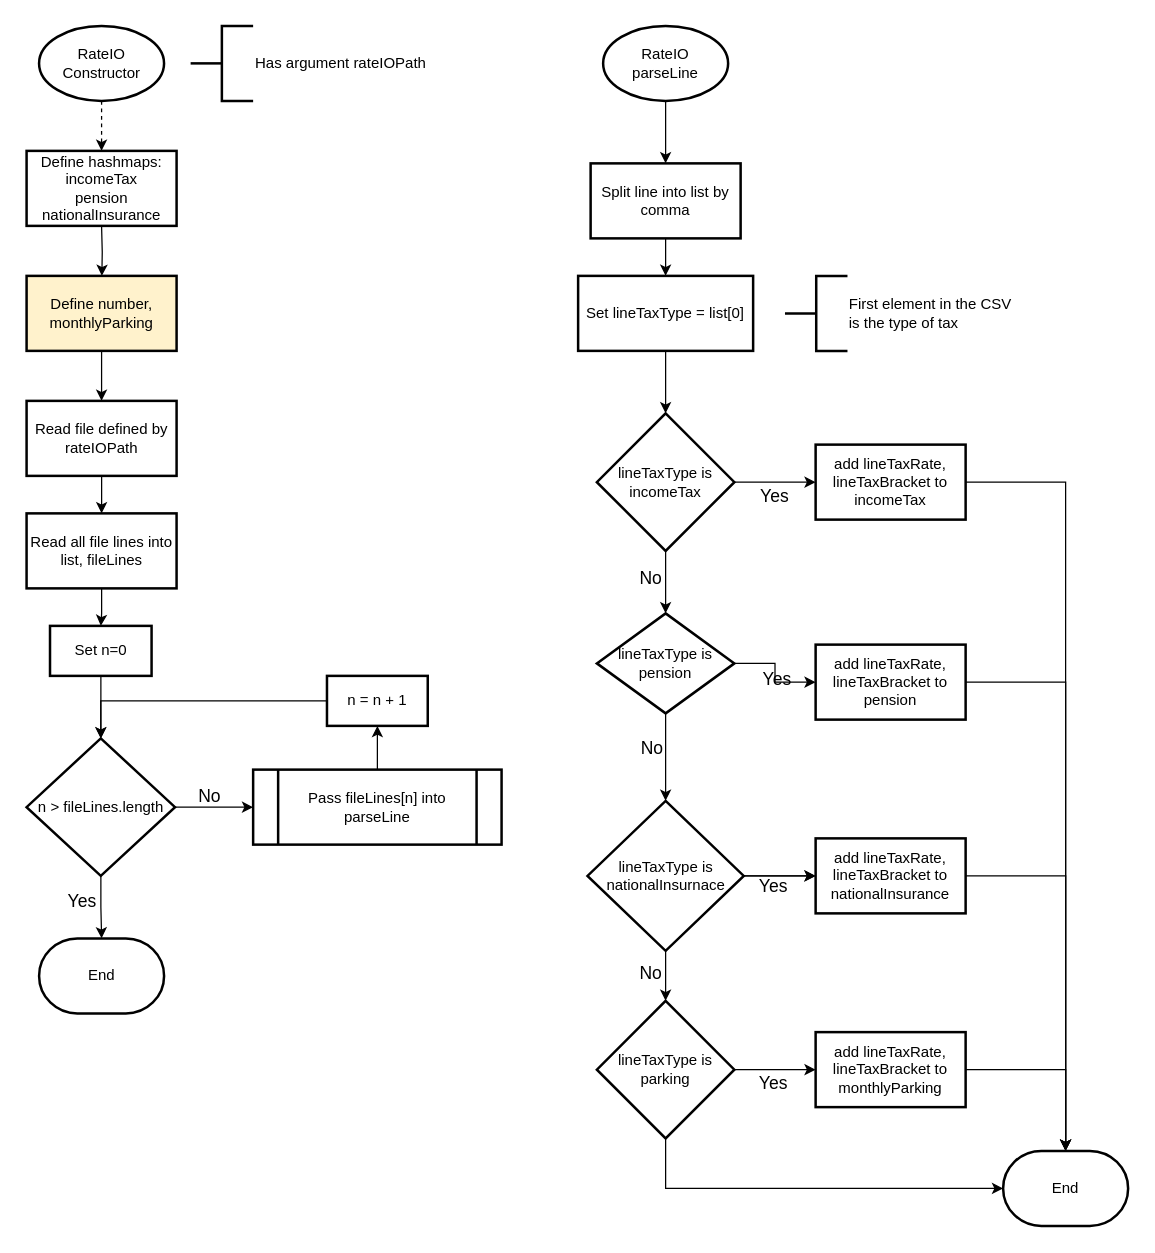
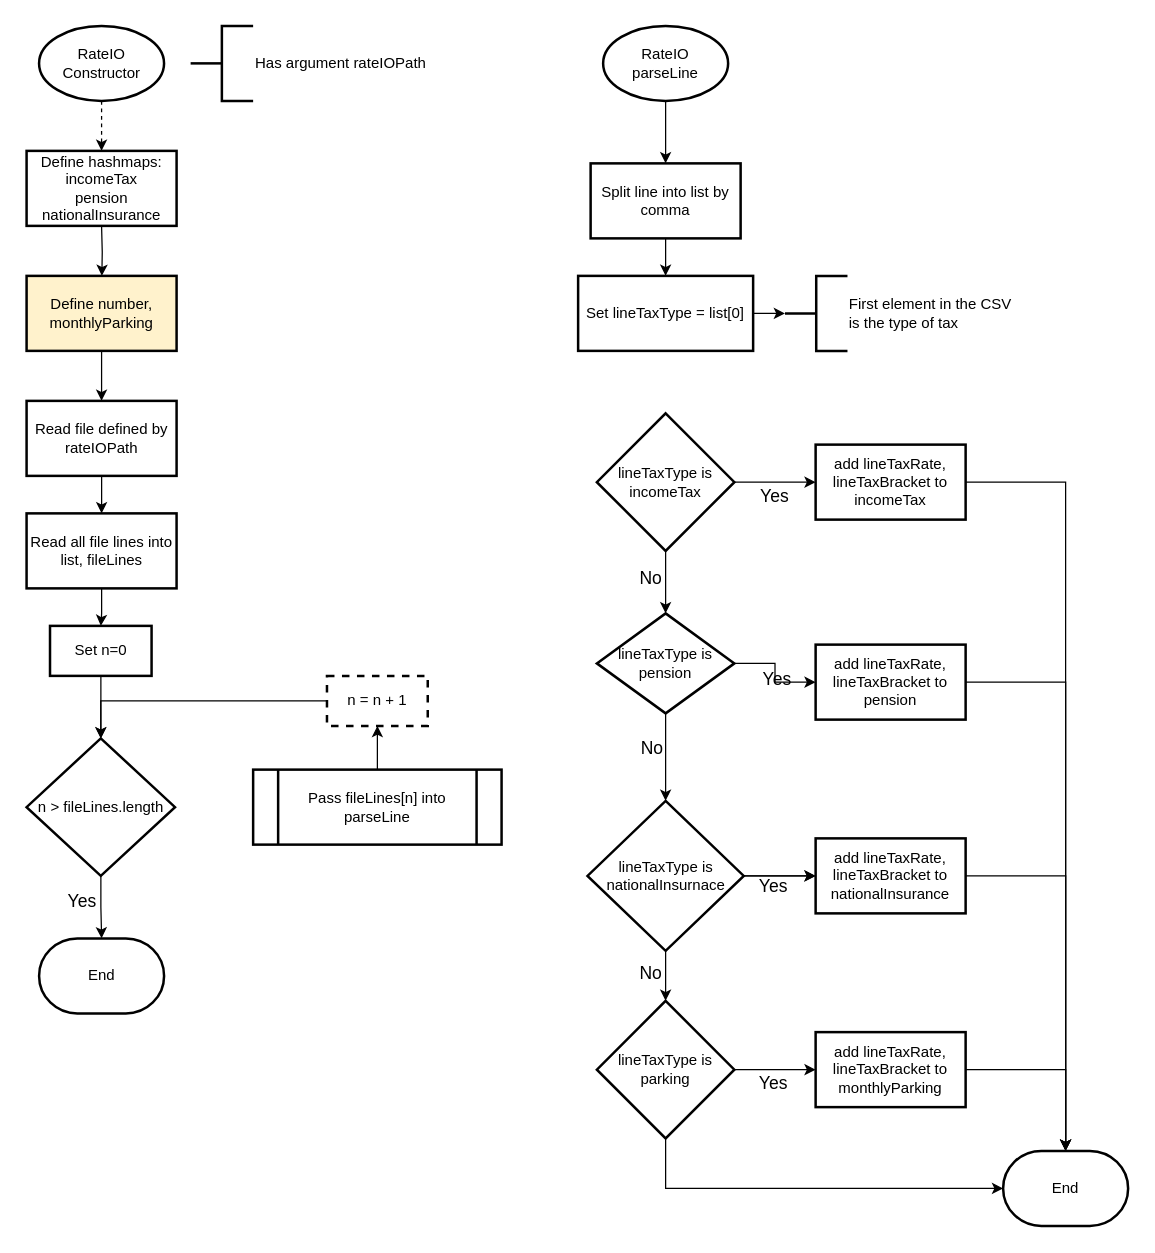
(666, 378) -> (773, 313)
(377, 701) -> (377, 701)
(210, 807) -> none
